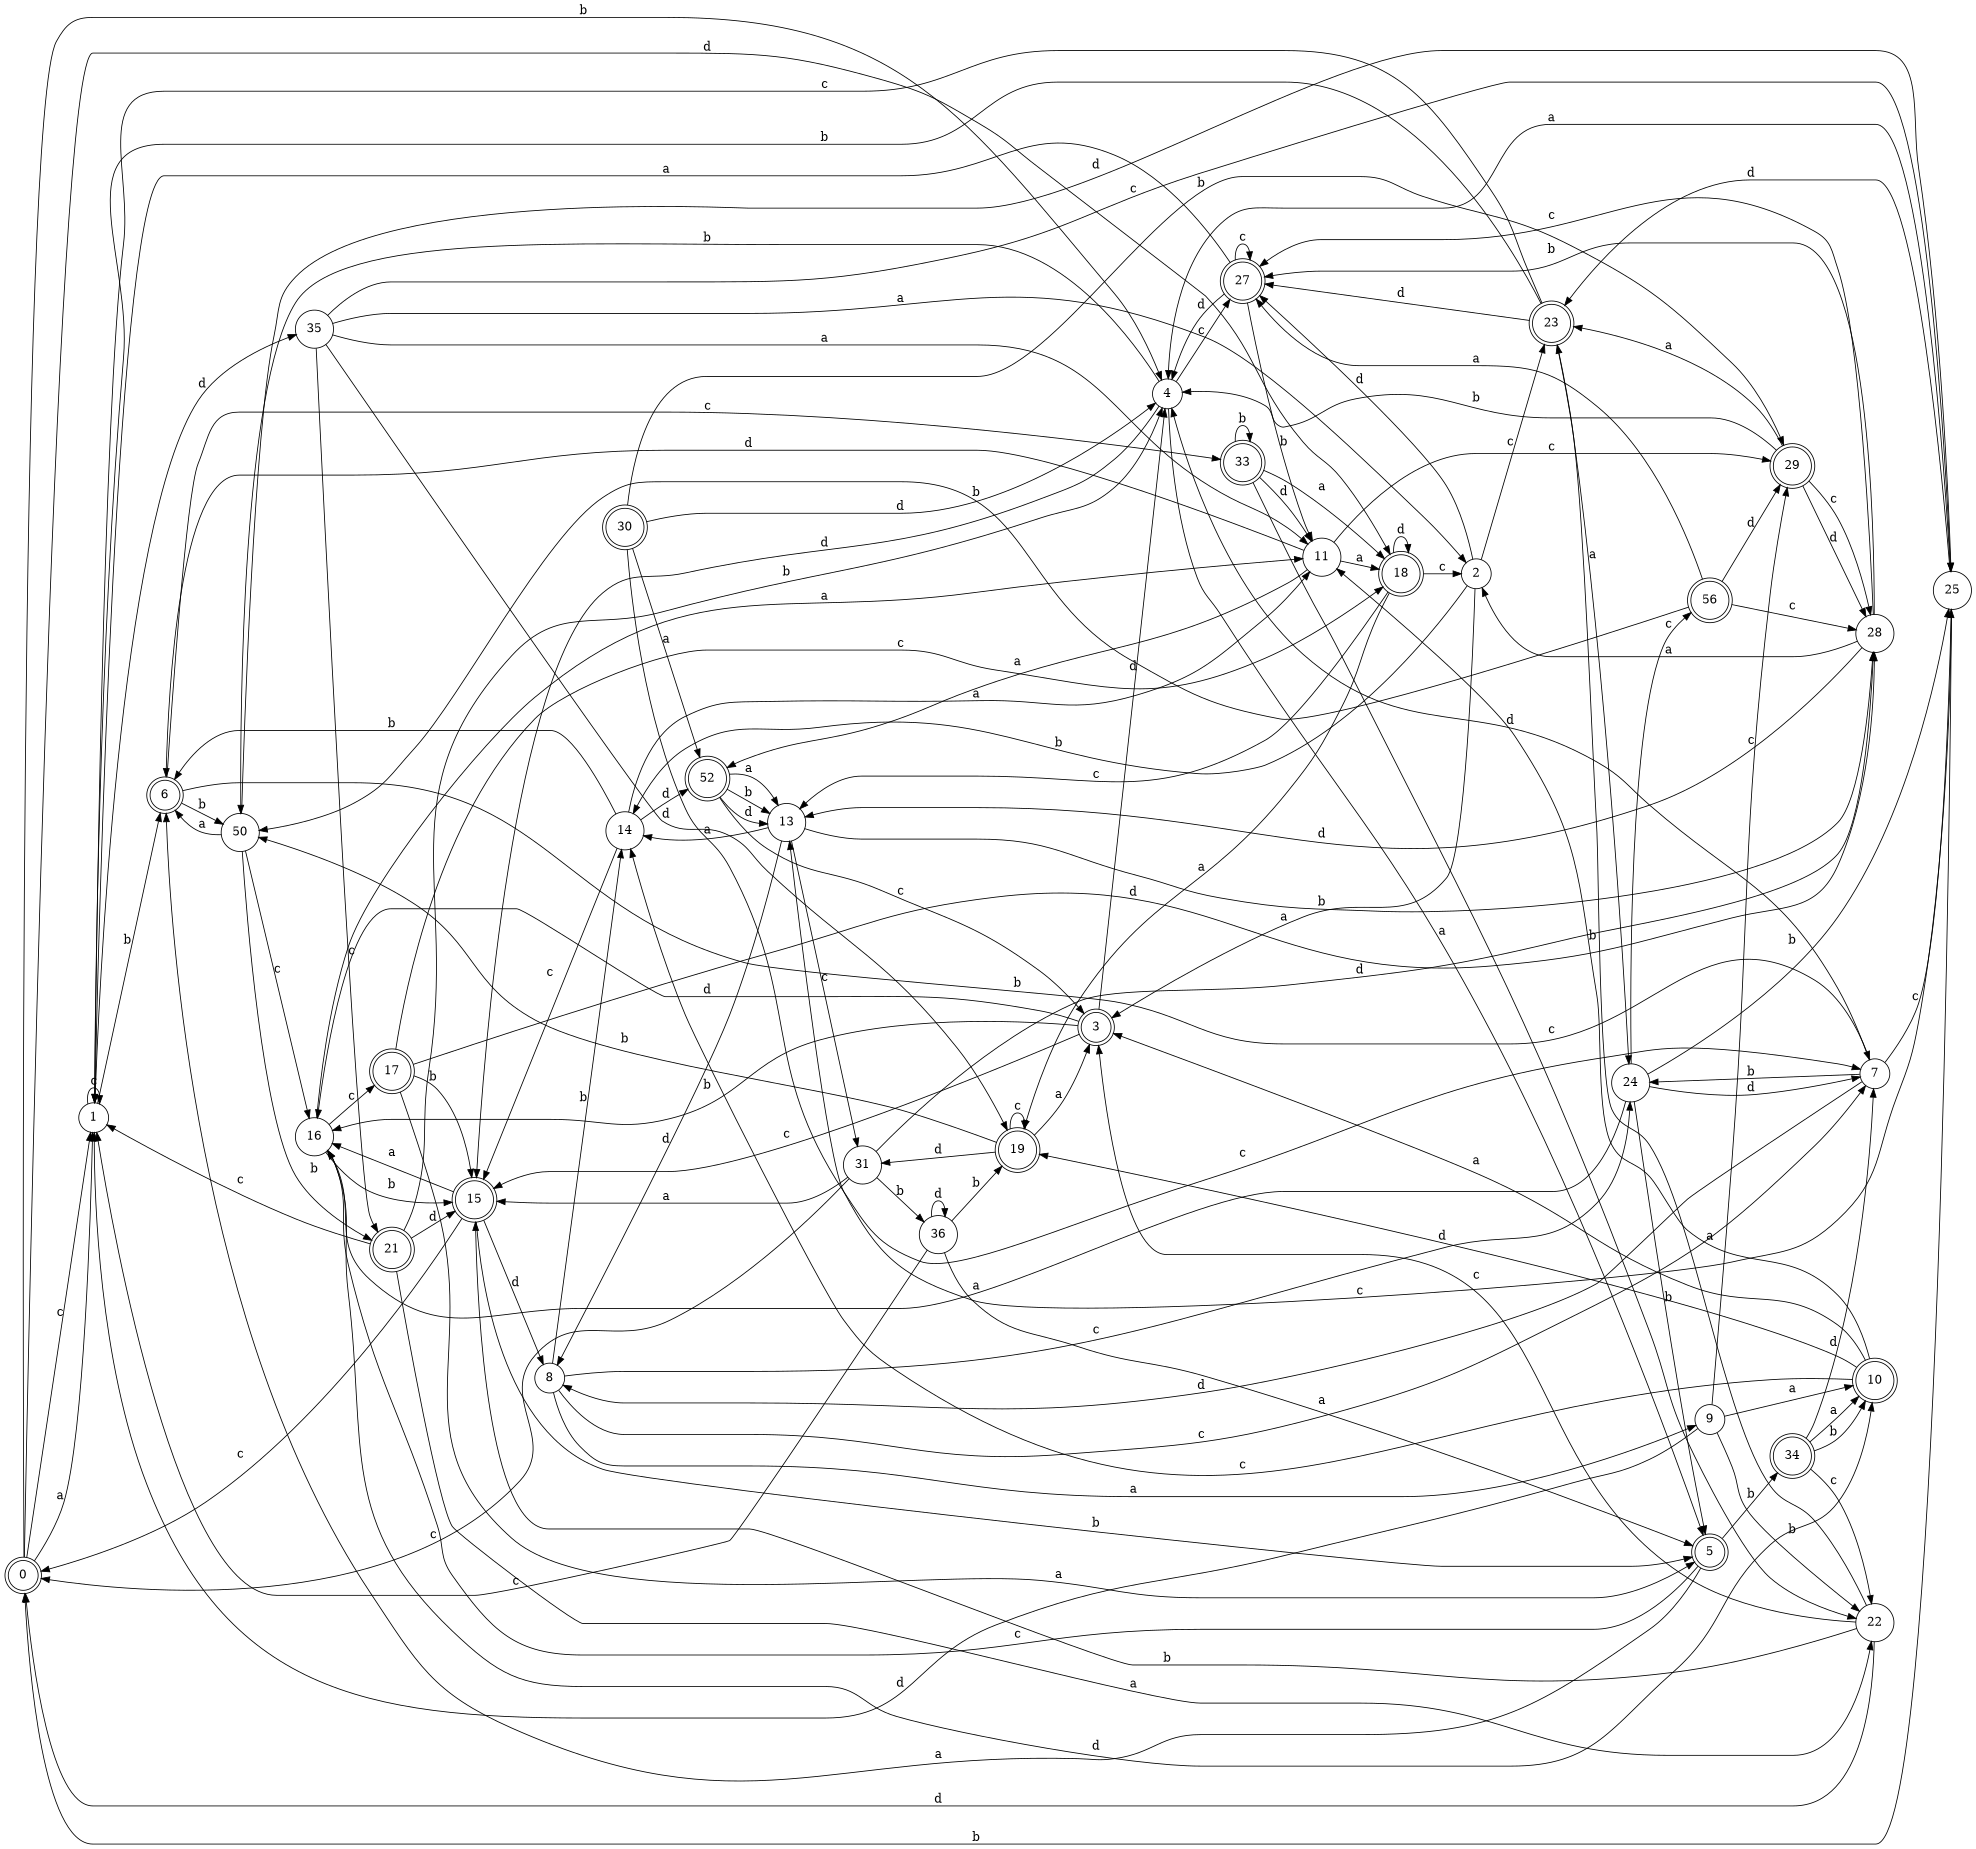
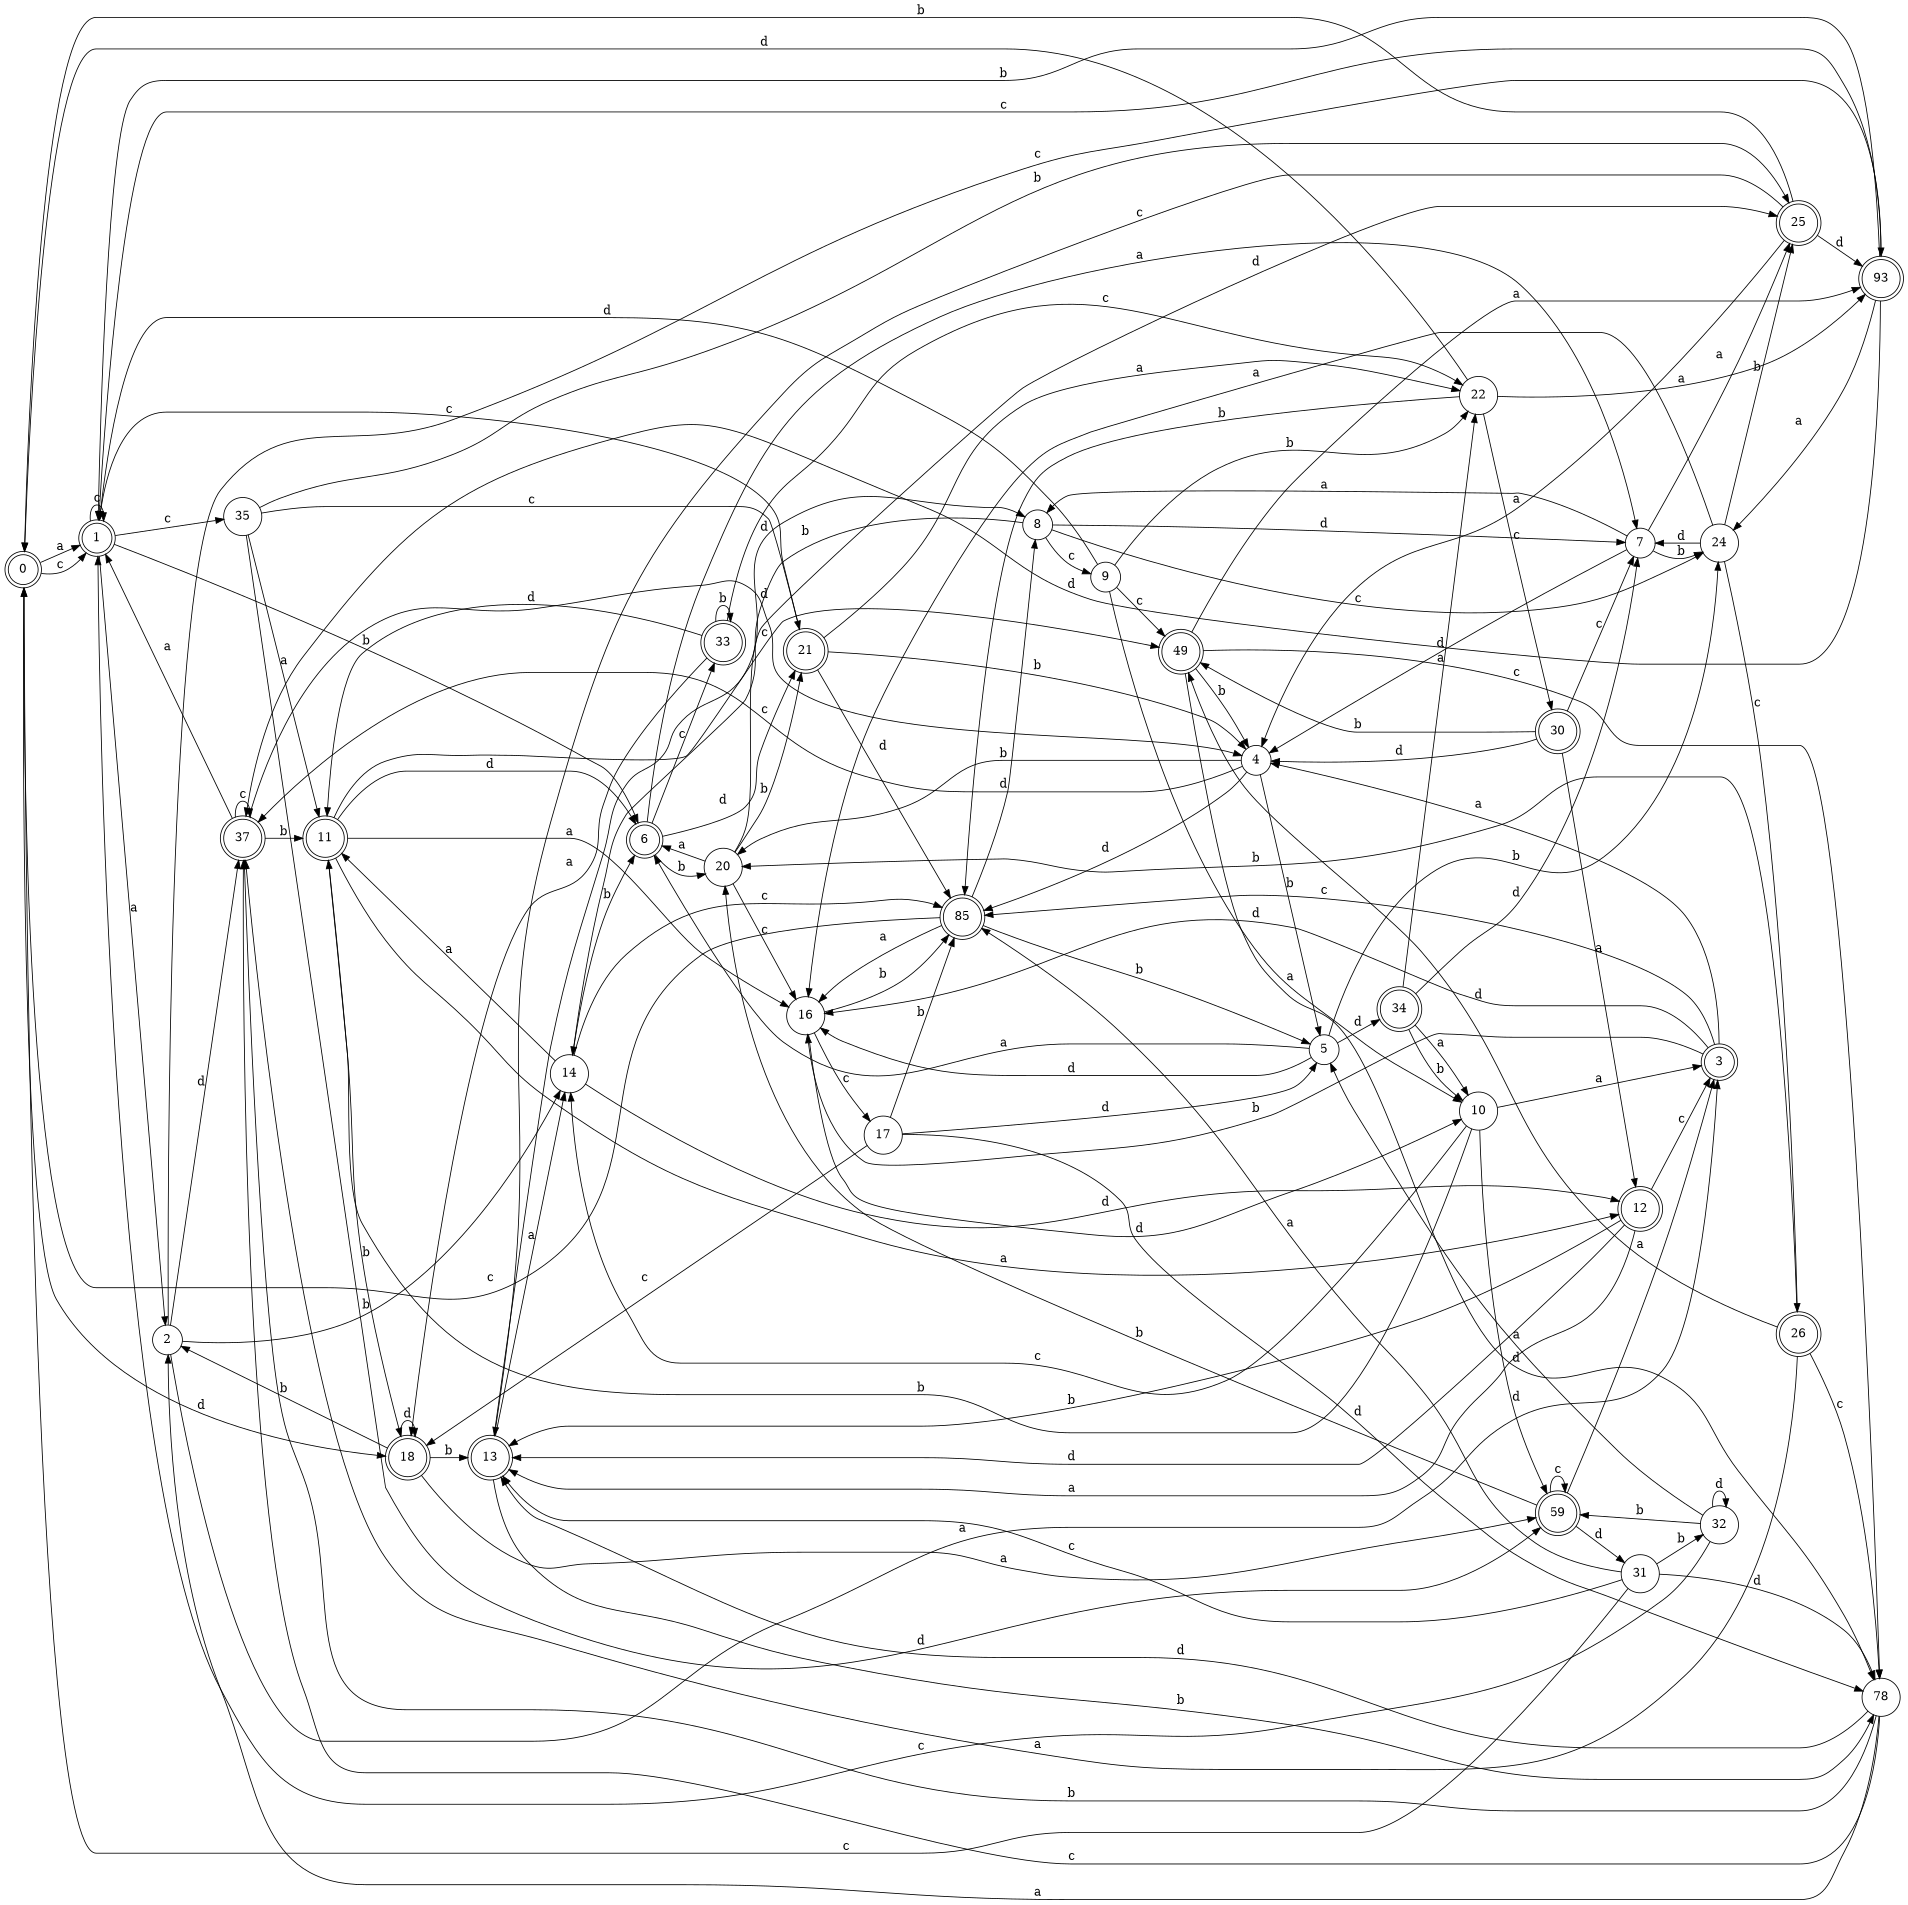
(41, 168) -> none
(1133, 189) -> (1038, 179)
(1243, 281) -> (243, 838)
(940, 301) -> (132, 937)
(1552, 323) -> (1881, 279)
(202, 384) -> (167, 519)
(1792, 466) -> (1181, 652)
(1322, 557) -> (325, 838)
(1360, 558) -> (366, 1253)
(1442, 568) -> (284, 1389)
(1952, 590) -> (1799, 223)
(1710, 600) -> (1799, 1334)
(662, 624) -> (582, 841)
(1875, 633) -> (1881, 1697)
(1133, 667) -> (1479, 805)
(1096, 775) -> (449, 1451)
(707, 779) -> (1640, 1209)
none -> (756, 785)
(787, 823) -> (490, 1458)
(240, 832) -> (723, 867)
(1442, 932) -> (1290, 884)
(1018, 984) -> (1140, 256)
(824, 990) -> (1065, 1552)
(1915, 997) -> (1719, 355)
(392, 1071) -> (883, 1135)
(94, 1118) -> (97, 538)
(1018, 1150) -> (1558, 1513)
(474, 1200) -> (962, 917)
(938, 1235) -> (1719, 1525)
(1493, 1312) -> (1516, 558)
(1666, 1314) -> (1560, 873)
(1875, 1381) -> (1479, 1111)
(1201, 1386) -> (1324, 485)
(1201, 1435) -> (1324, 524)
(1834, 1481) -> (1441, 659)
(1133, 1490) -> (1072, 557)
(1751, 1495) -> (1358, 1023)
(1710, 1552) -> (1324, 1050)
(1059, 1575) -> (1106, 1108)
(1018, 1635) -> (1072, 1069)
